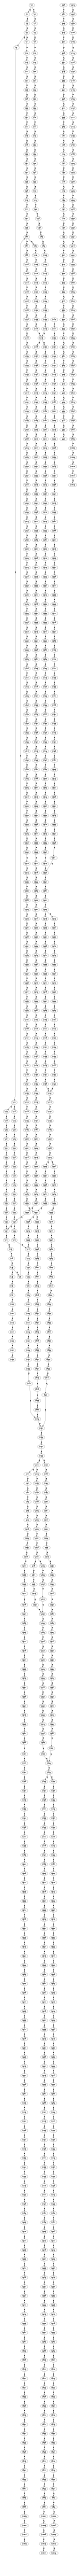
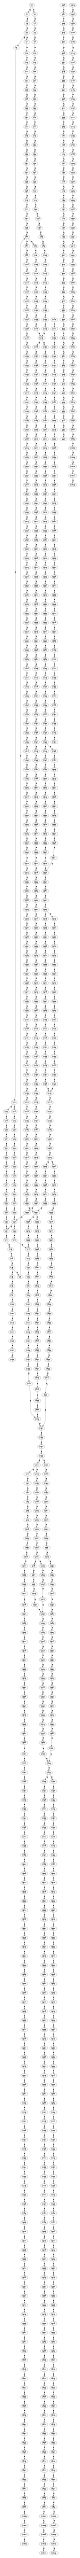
(54, 746) -> (49, 746)
